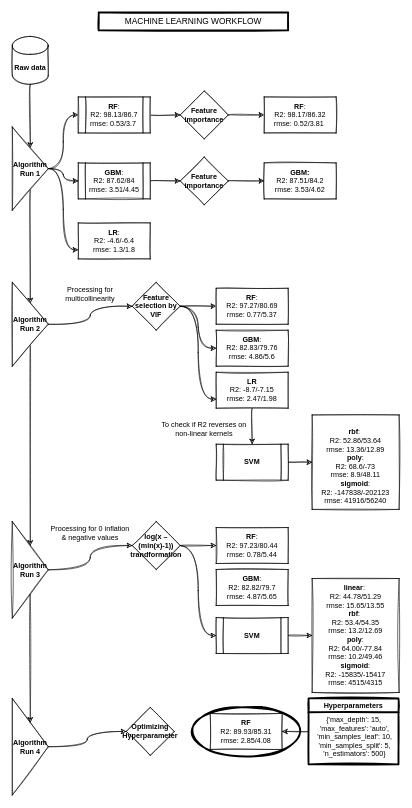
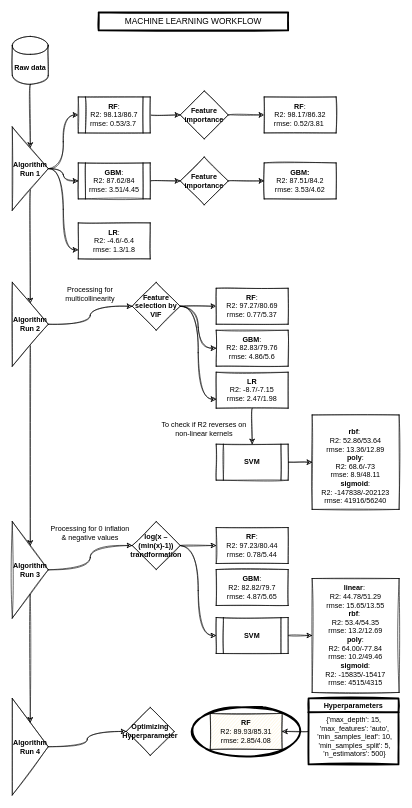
(246, 732) -> (246, 732)
